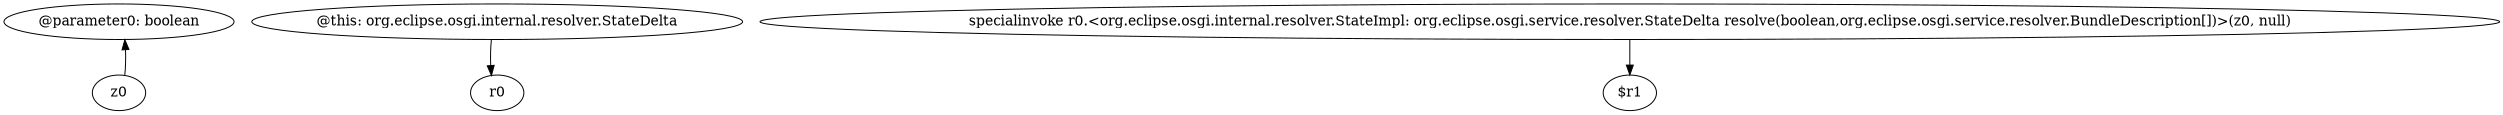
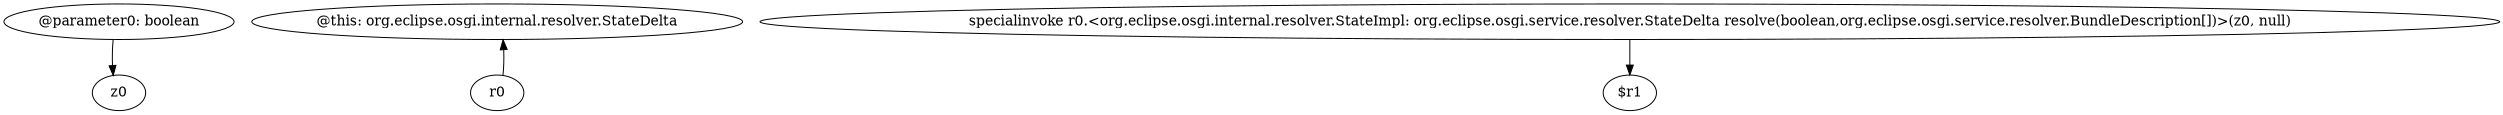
(491, 53) -> (504, 63)
(126, 63) -> (112, 53)
